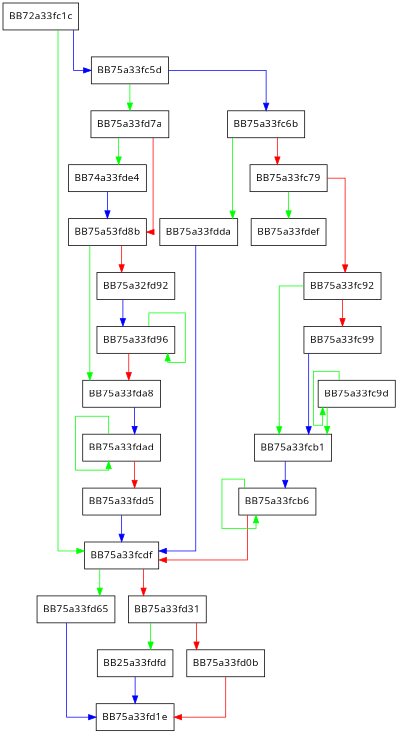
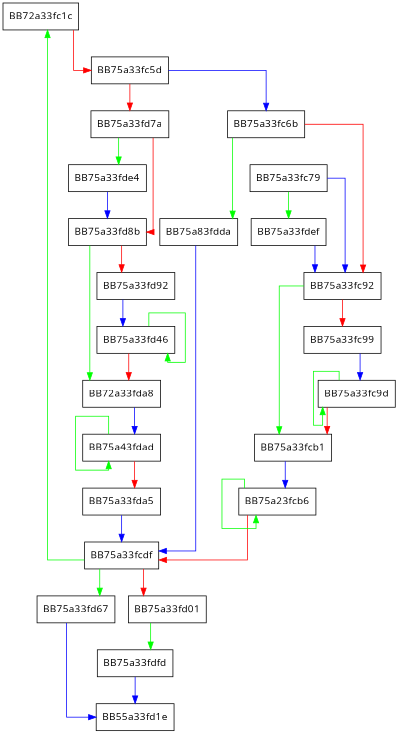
(74, 55) -> (74, 55)
(130, 93) -> (130, 93)
(277, 147) -> (363, 165)
(107, 178) -> (107, 178)
(345, 213) -> (345, 213)
(107, 232) -> (107, 232)
(199, 232) -> (199, 232)
none -> (315, 255)
(136, 286) -> (136, 286)
(58, 300) -> (48, 317)
(136, 340) -> (136, 340)
(309, 390) -> (360, 363)
(122, 394) -> (122, 394)
(327, 417) -> (327, 417)
(122, 448) -> (122, 448)
(122, 502) -> (122, 502)
(277, 502) -> (277, 502)
(76, 609) -> (76, 609)
(167, 609) -> (167, 609)
(135, 663) -> (135, 663)
(226, 663) -> none
(135, 717) -> (135, 717)
